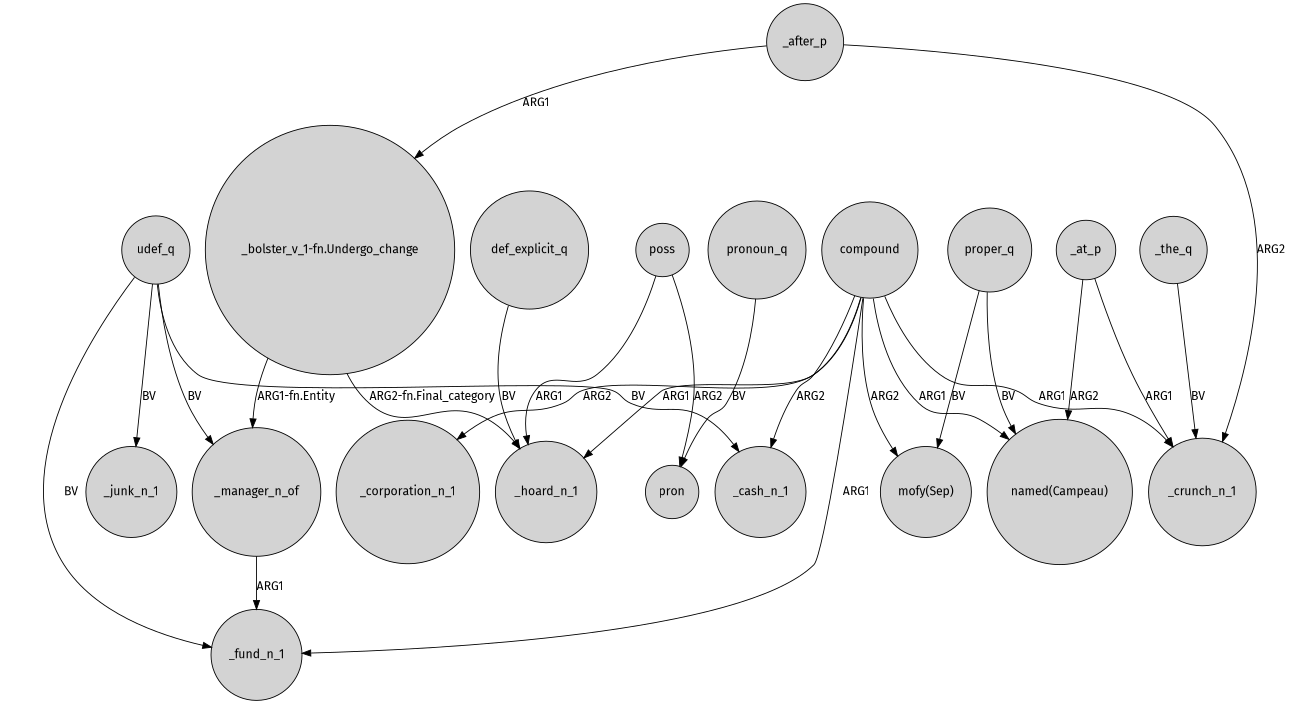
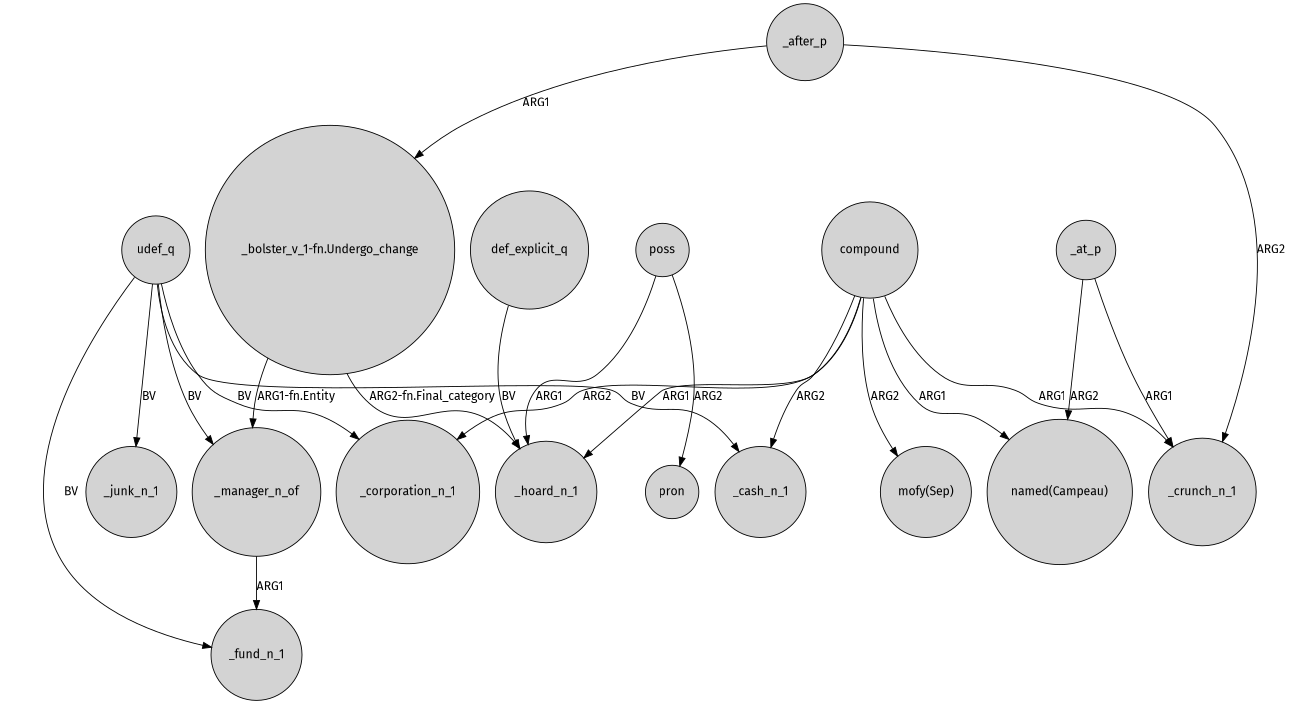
(757, 250) -> none
(990, 250) -> none
(1173, 250) -> none
none -> (225, 398)
(702, 612) -> none
